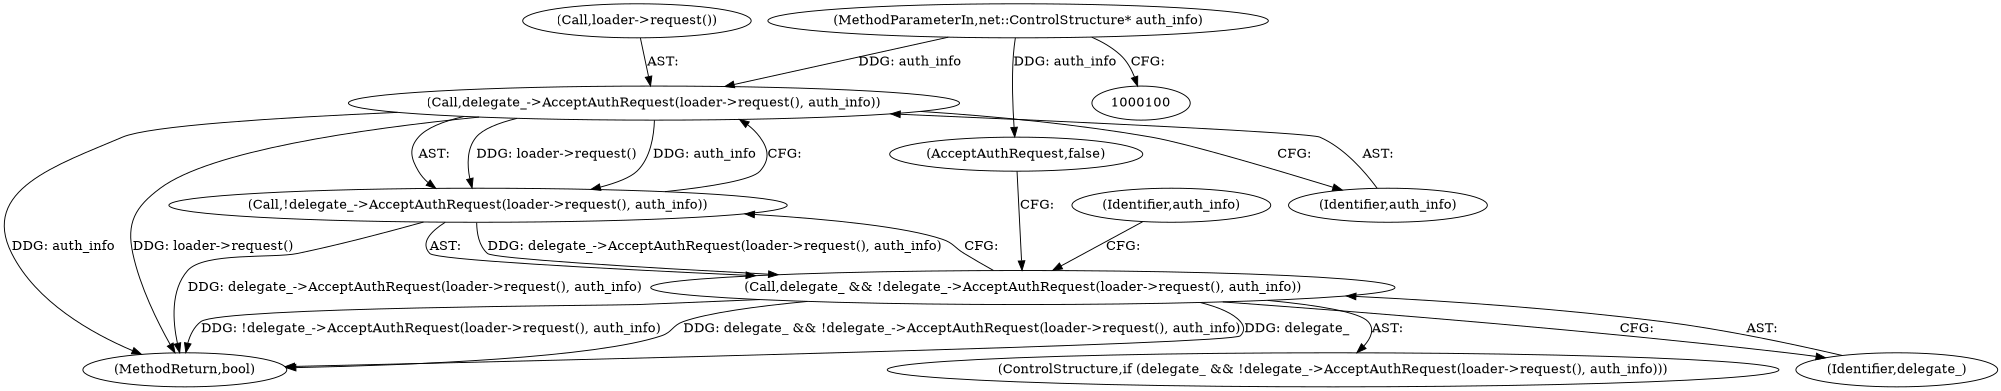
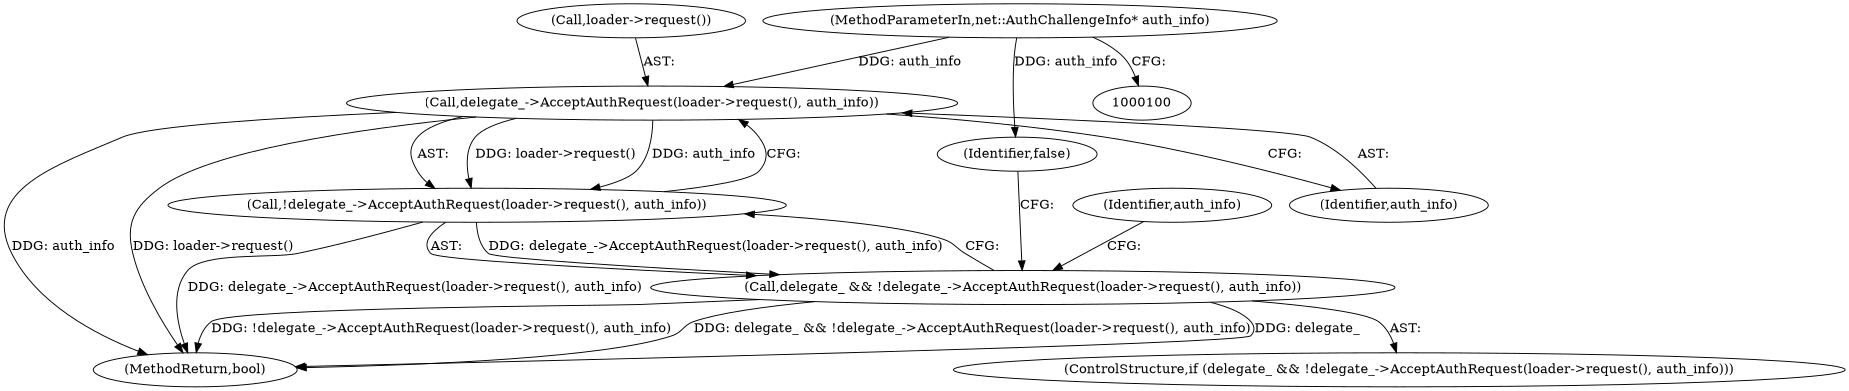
(1018, 21) -> (1020, 21)
(1016, 154) -> (1017, 154)
(1897, 370) -> none
